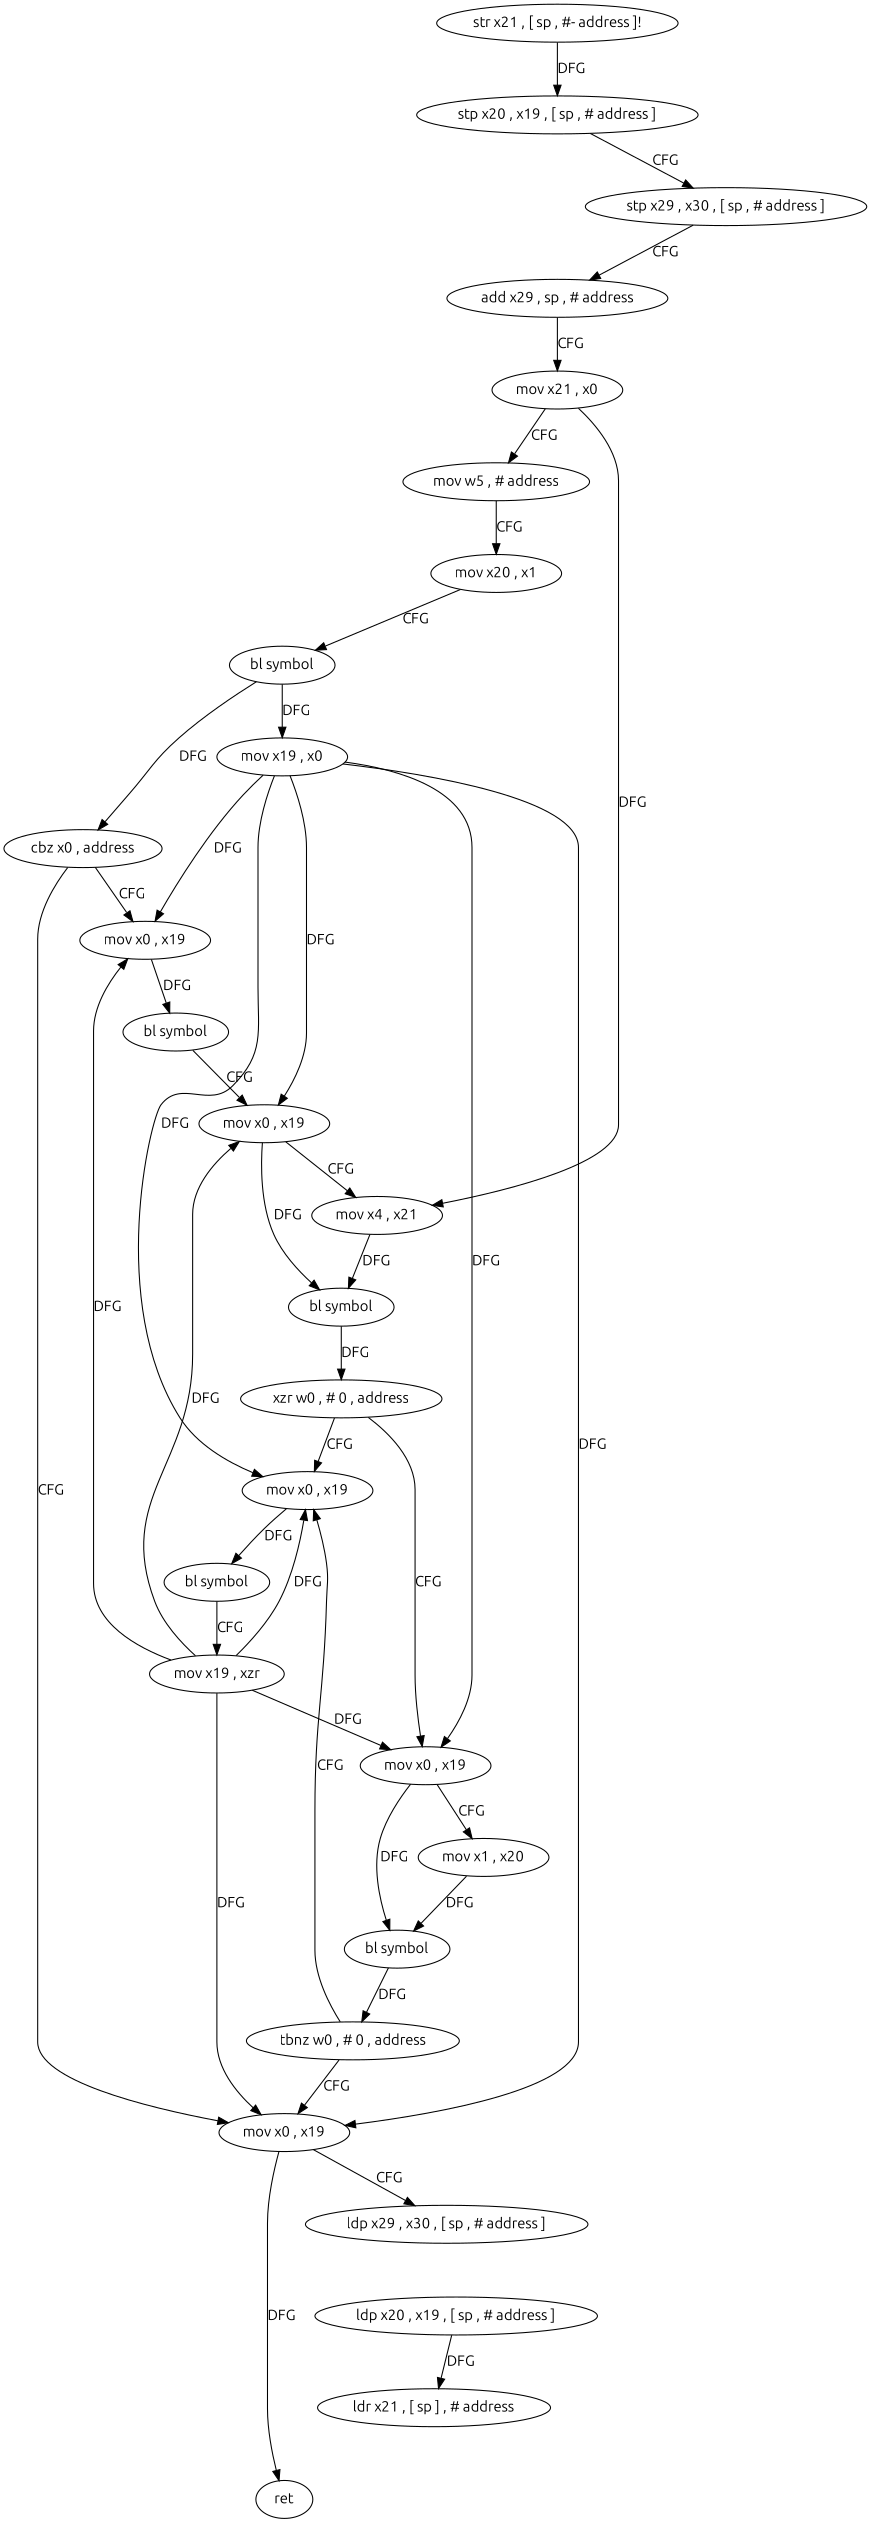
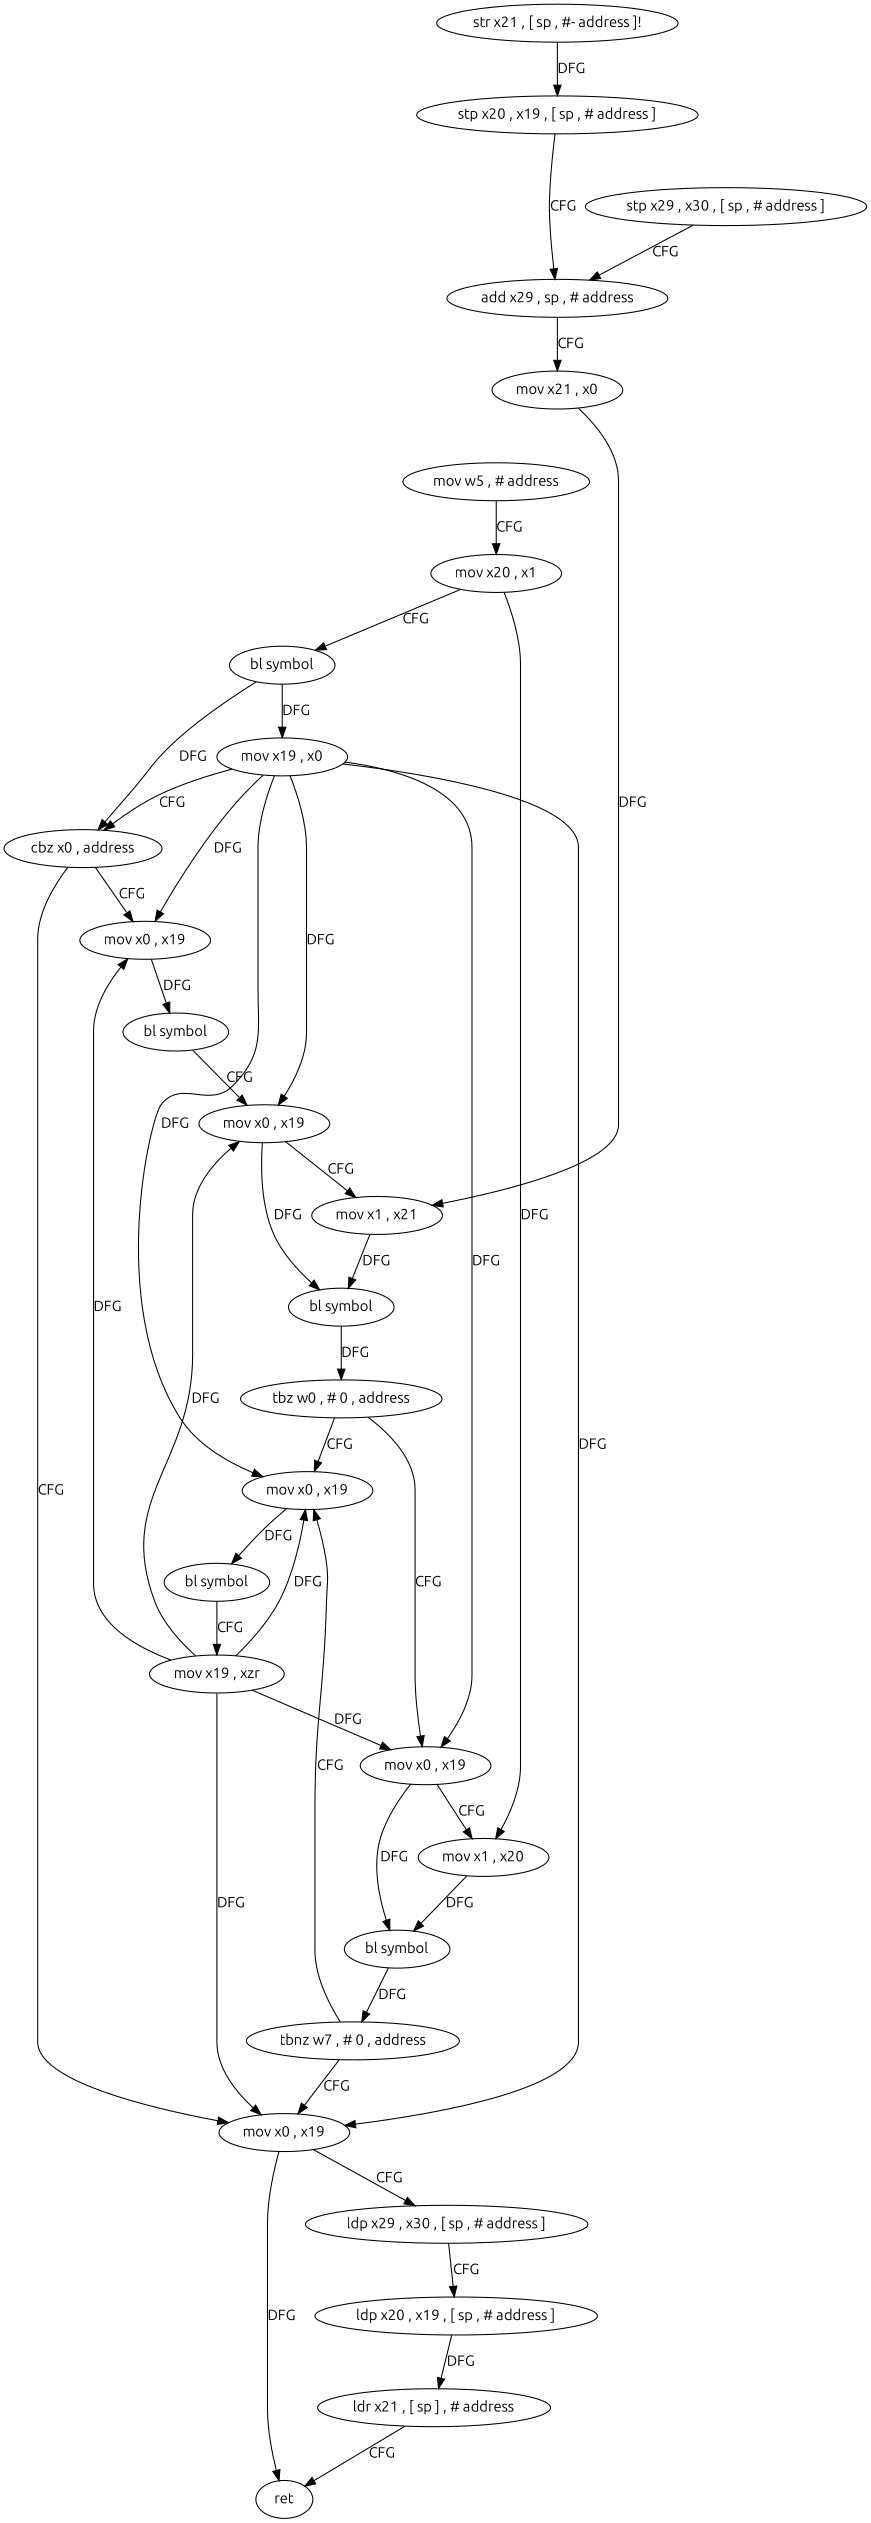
(637, 158) -> (549, 201)
(530, 431) -> none
none -> (169, 790)
none -> (520, 1211)
(377, 1215) -> (377, 1215)
(341, 1399) -> (341, 1399)
(353, 2041) -> (353, 2041)
none -> (451, 2265)
none -> (359, 2453)
